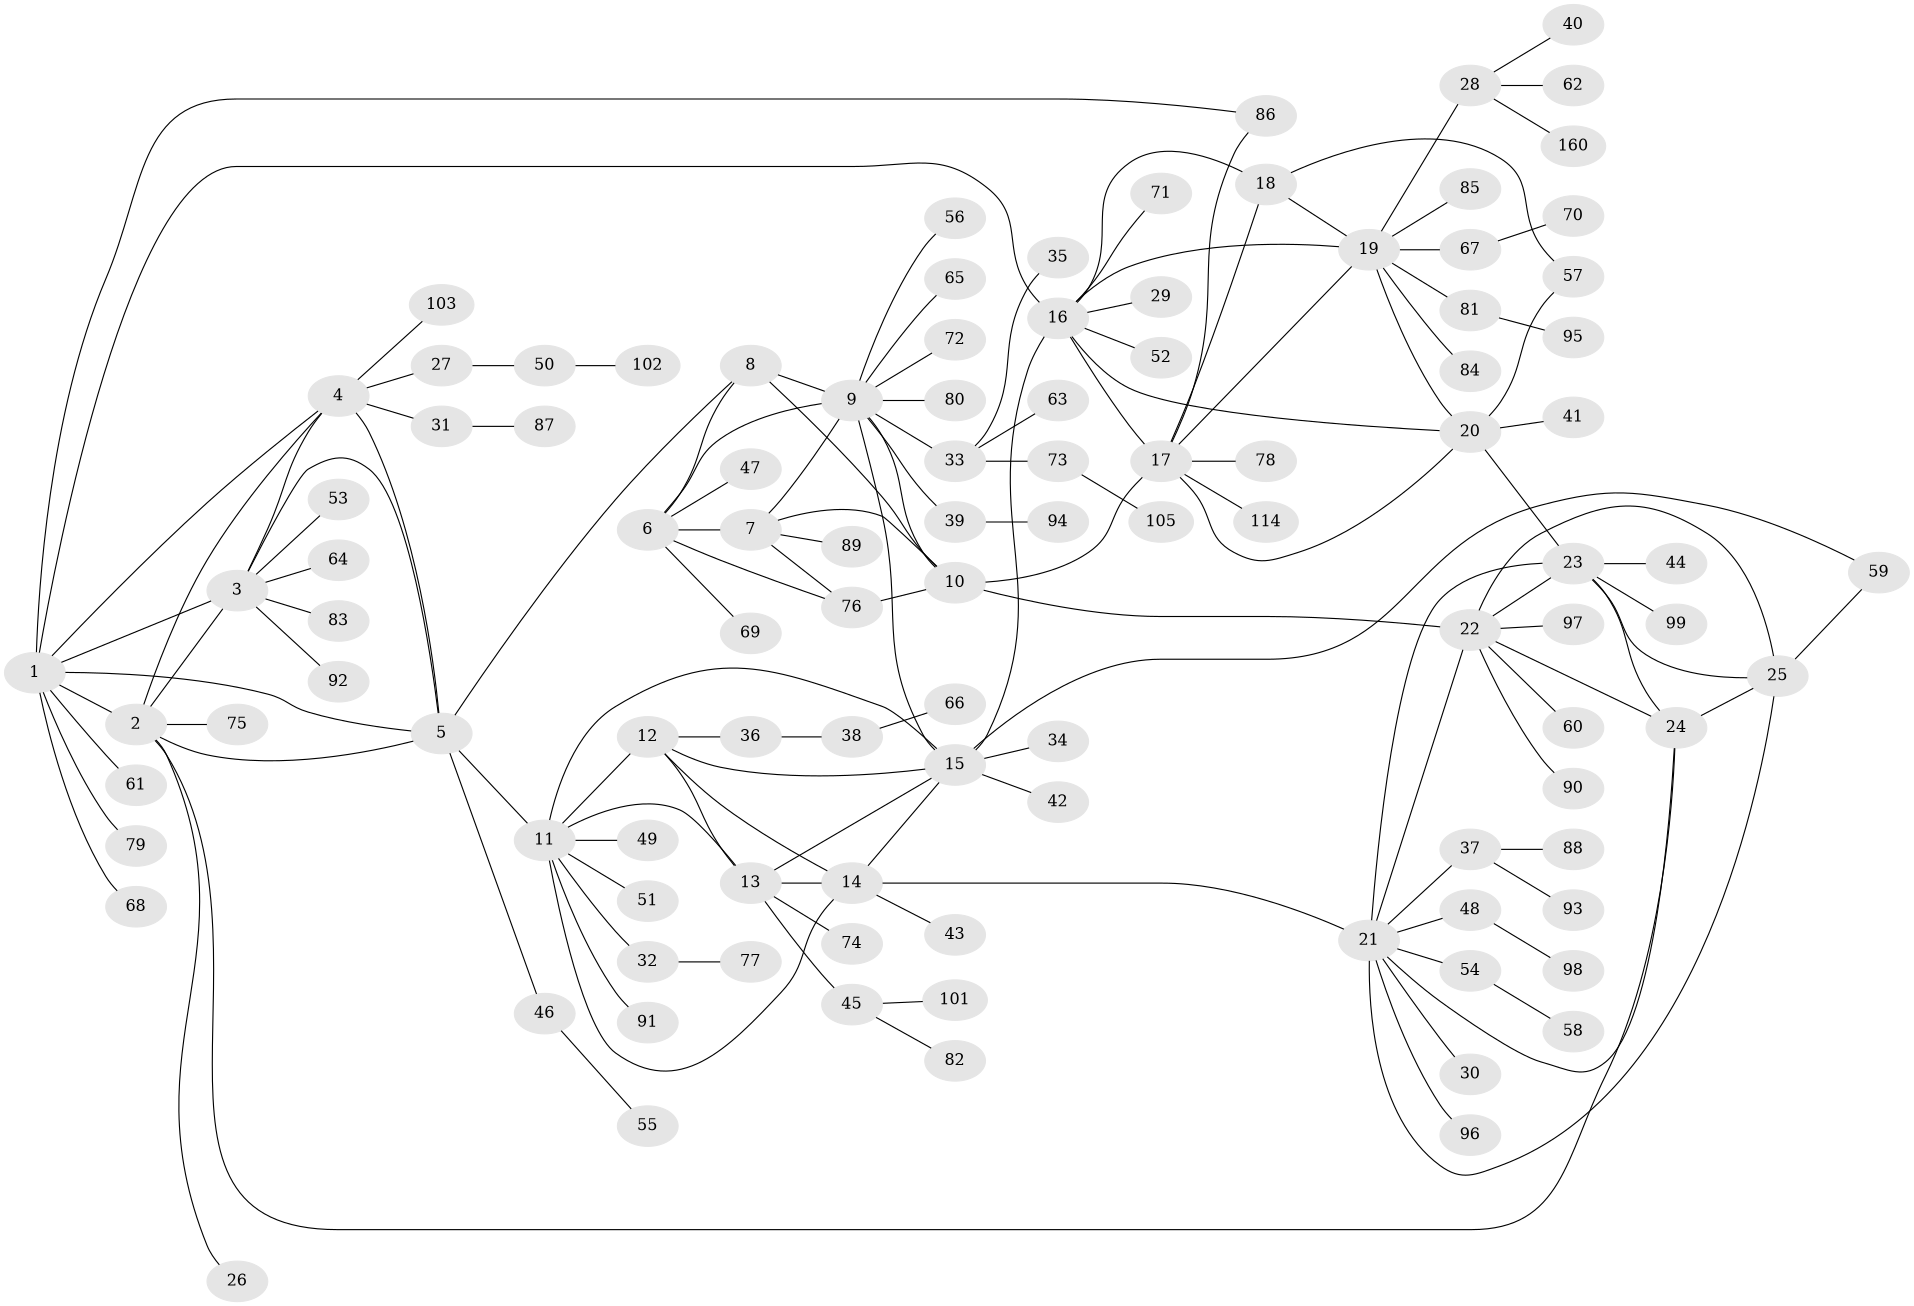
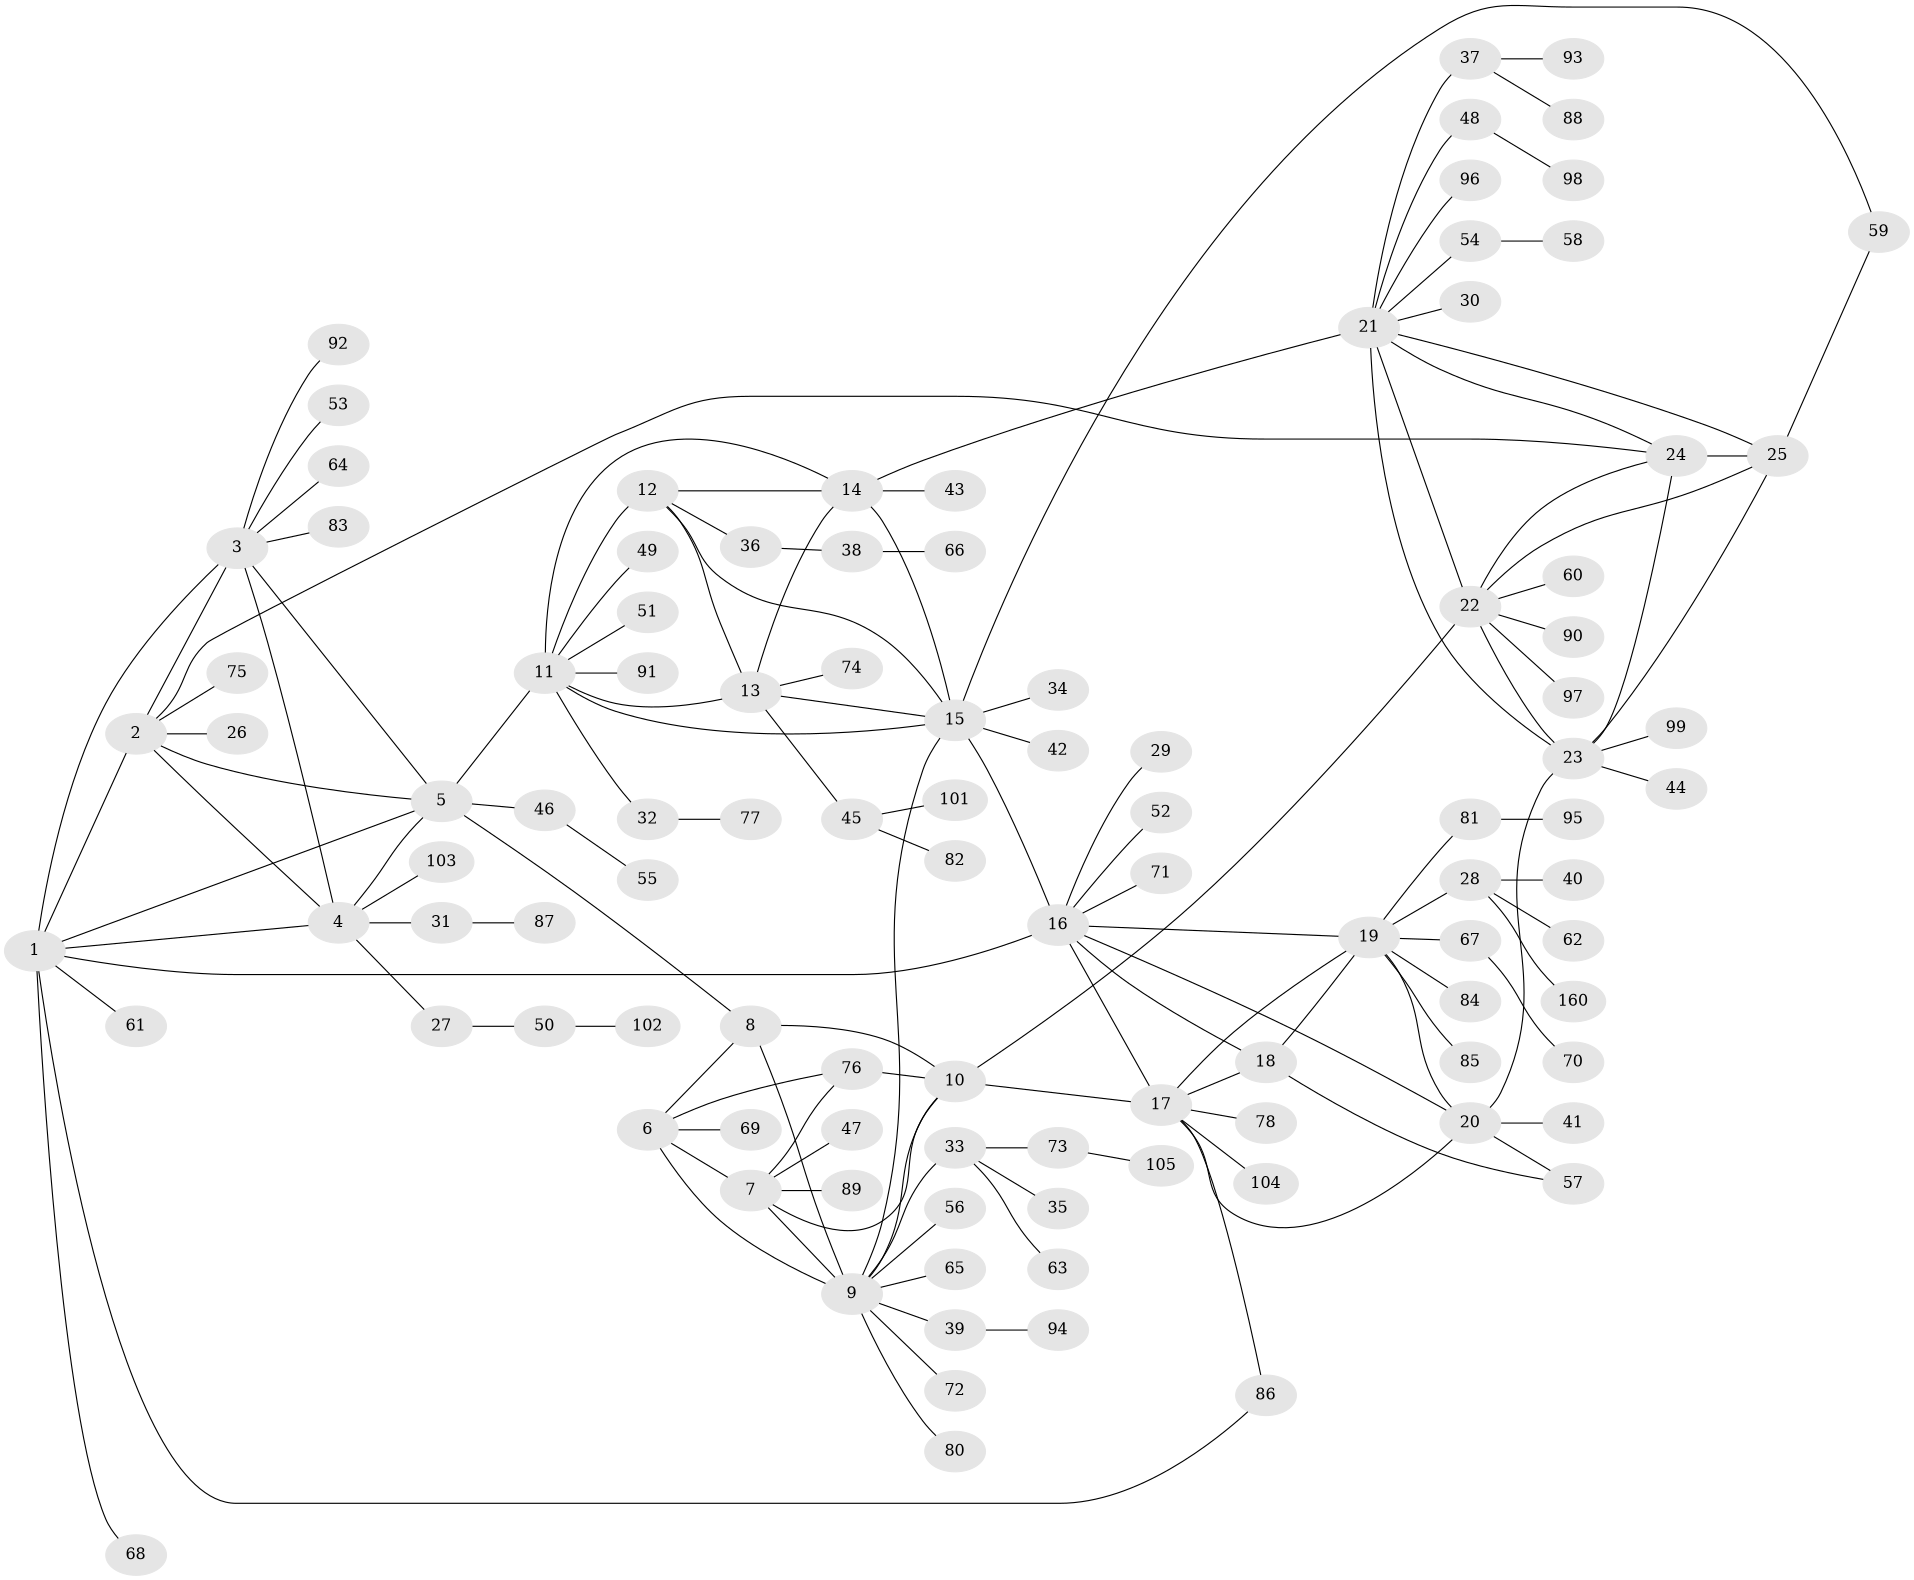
(699, 499) -> (795, 1164)
(1266, 522) -> (1266, 1184)
(136, 846) -> none
